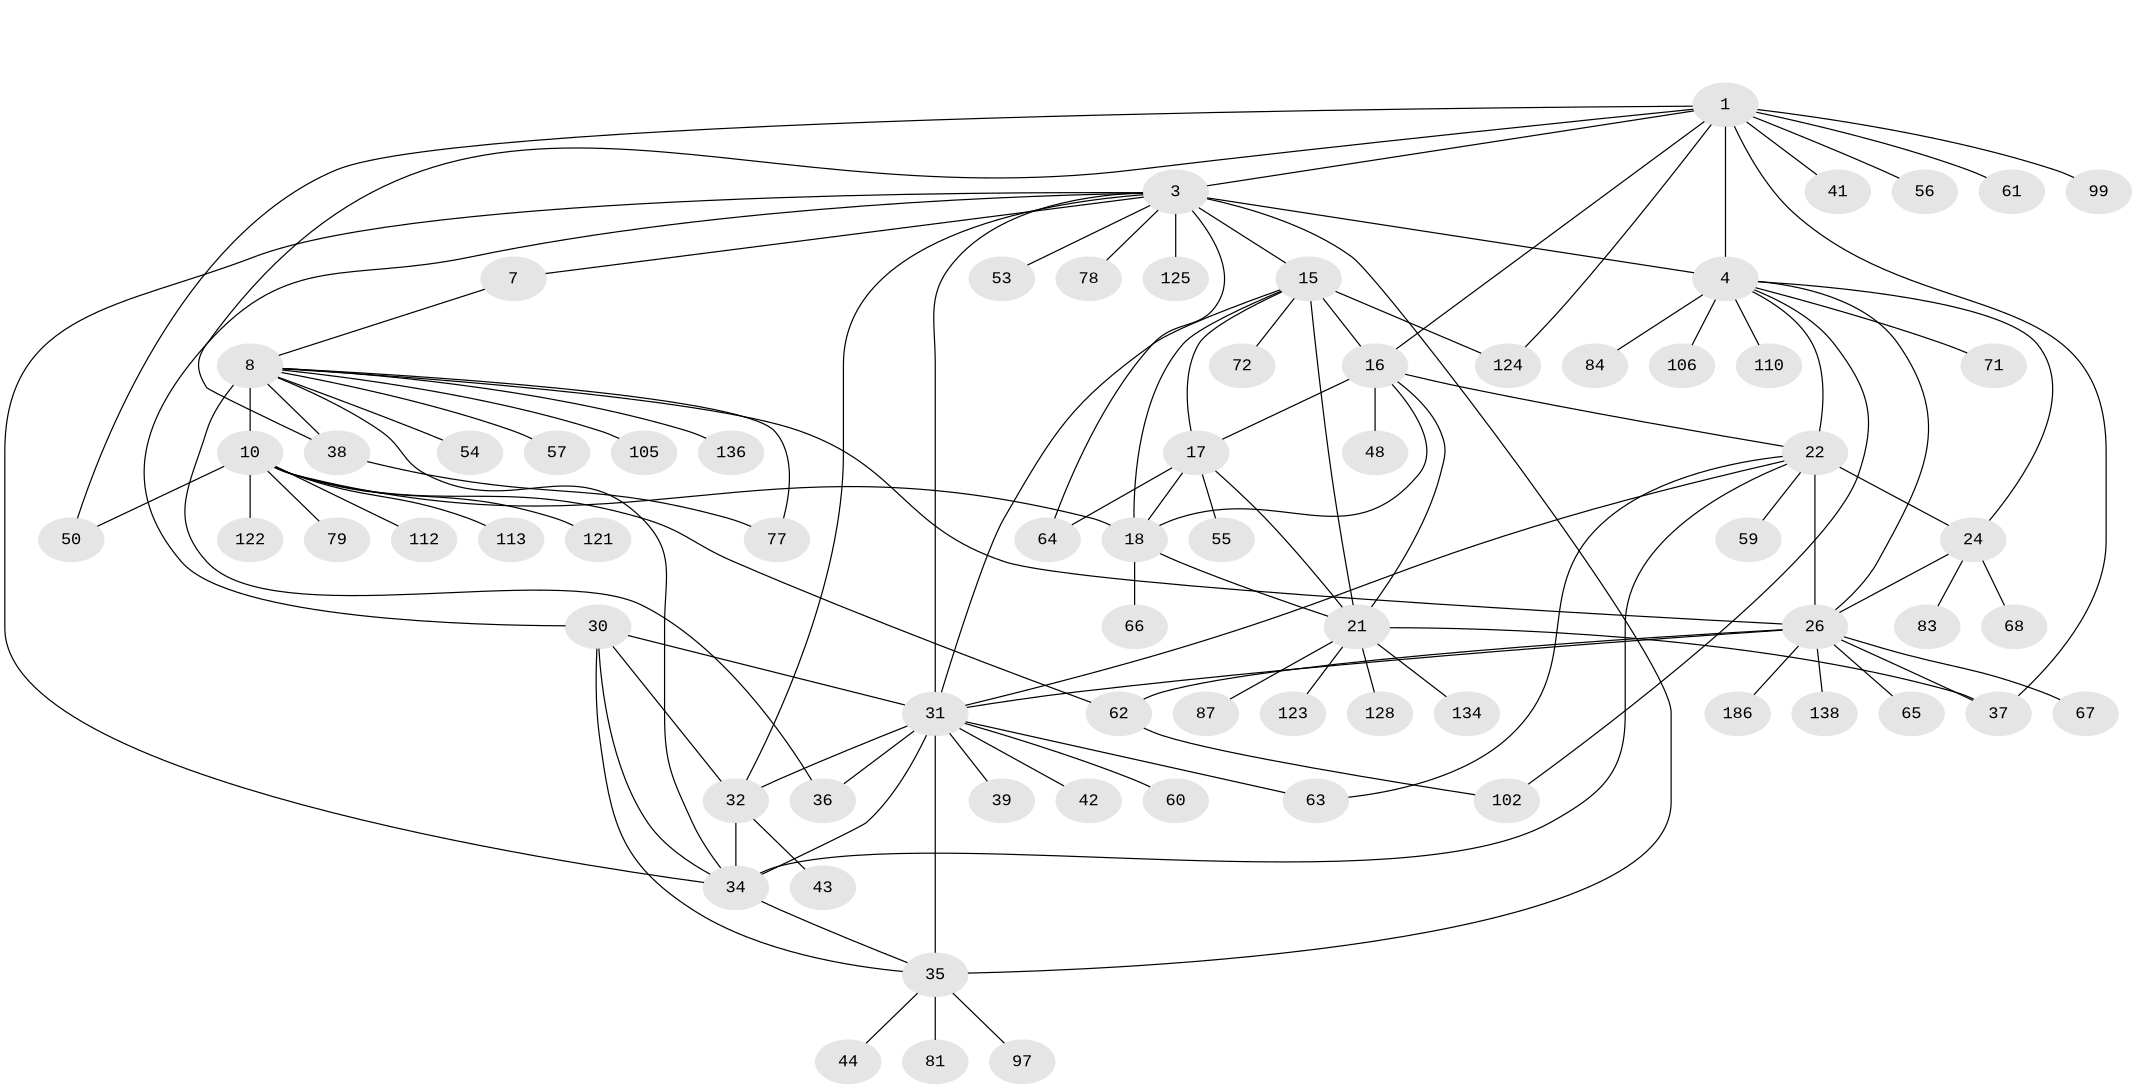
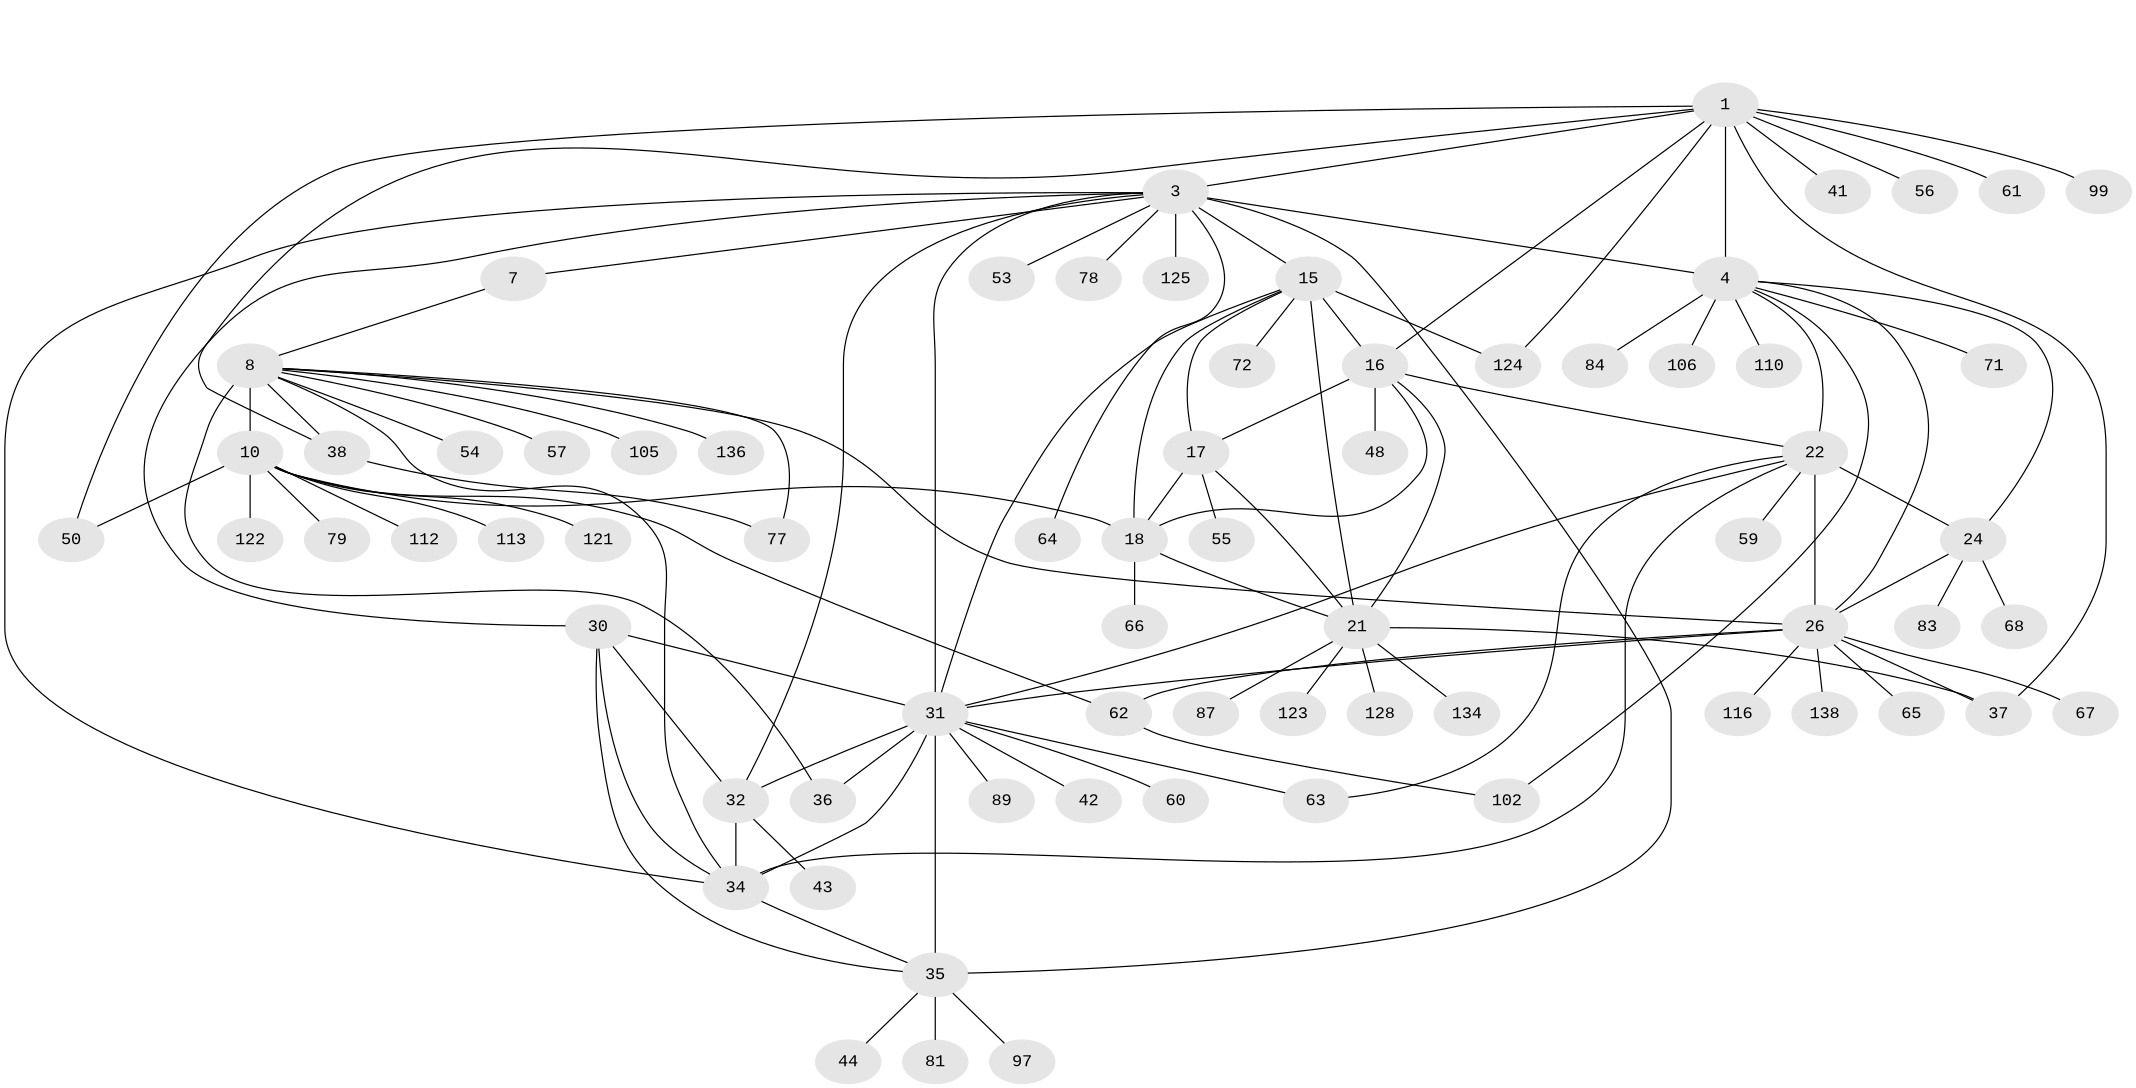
(1122, 496) -> none
(1738, 714) -> (1738, 714)
(1002, 801) -> (1002, 801)
